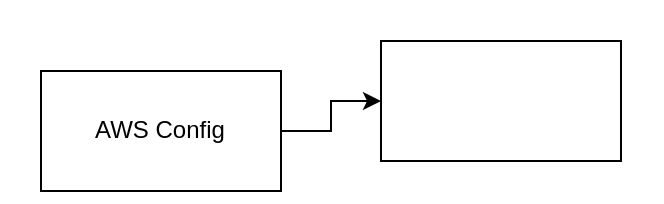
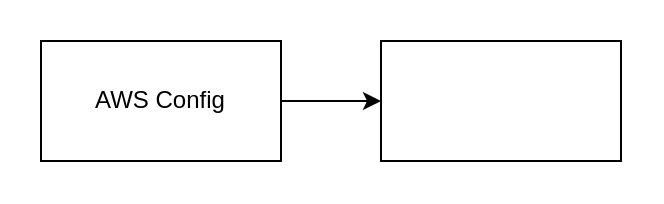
(161, 131) -> (161, 101)
